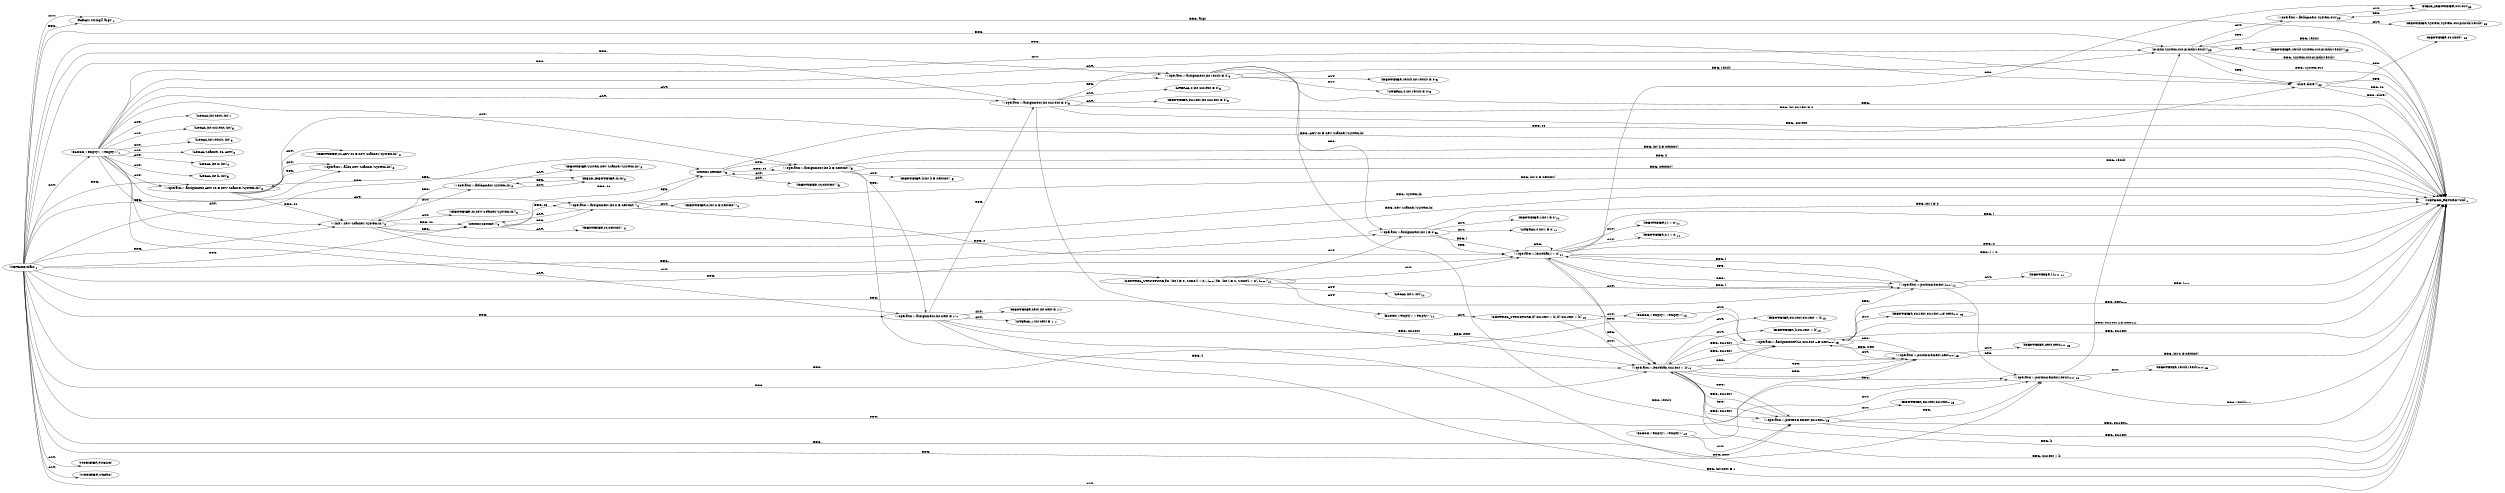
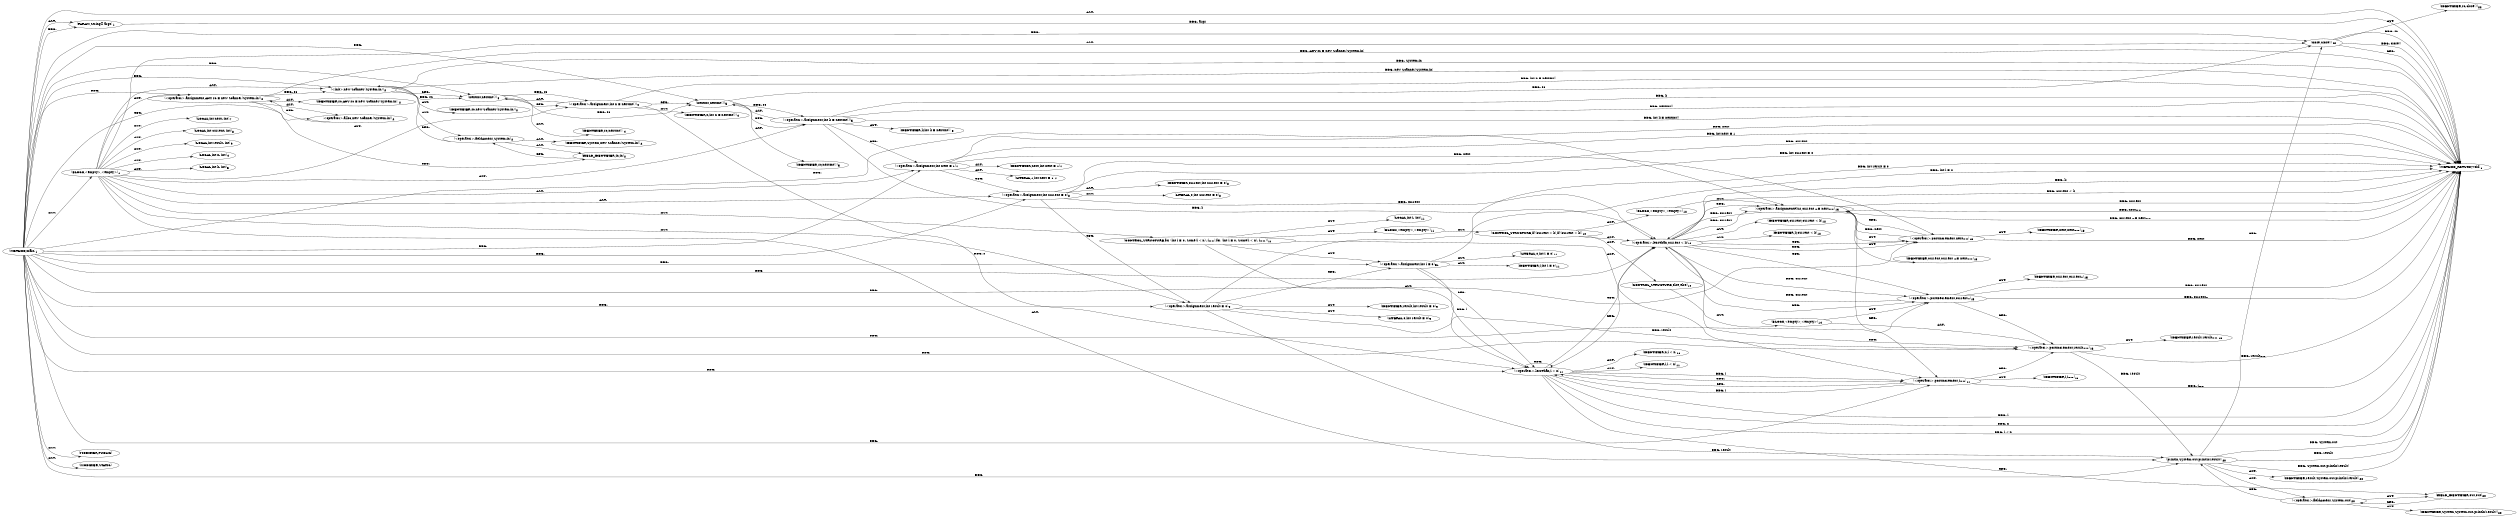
(2377, 64) -> (2391, 21)
(1866, 103) -> (1873, 167)
(214, 152) -> none
none -> (1662, 285)
(2182, 354) -> (2196, 239)
